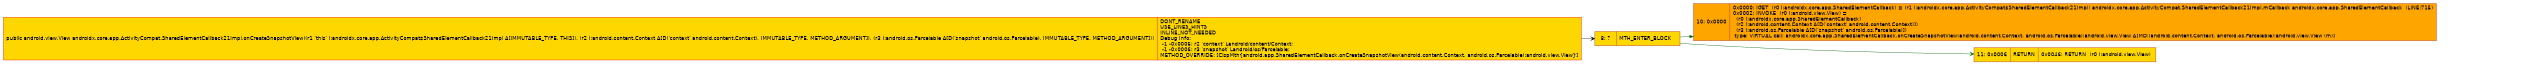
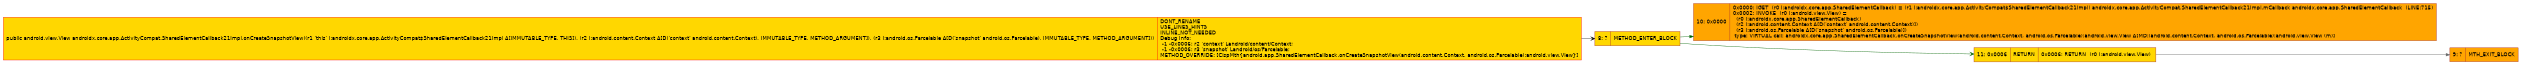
(1645, 38) -> (1645, 38)
(2097, 55) -> (2097, 55)
none -> (2484, 55)
